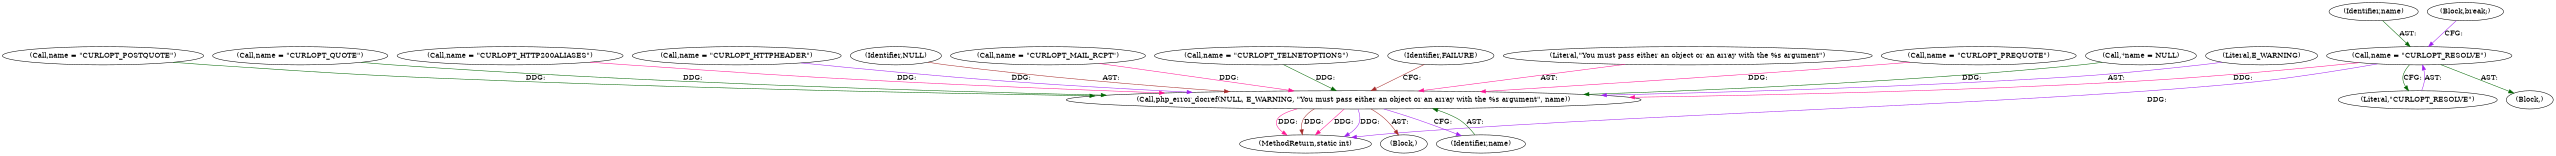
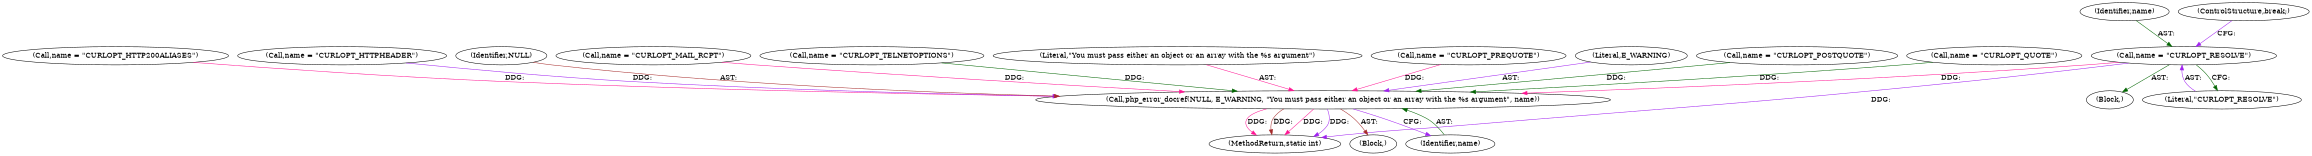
(2465, 12) -> (2244, 12)
(1441, 56) -> none
(2141, 56) -> none
